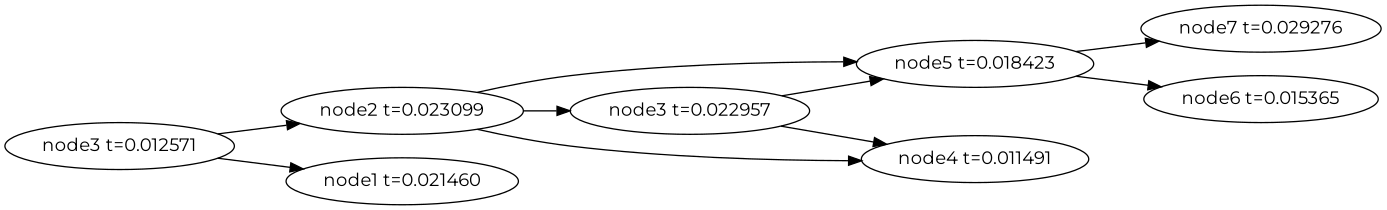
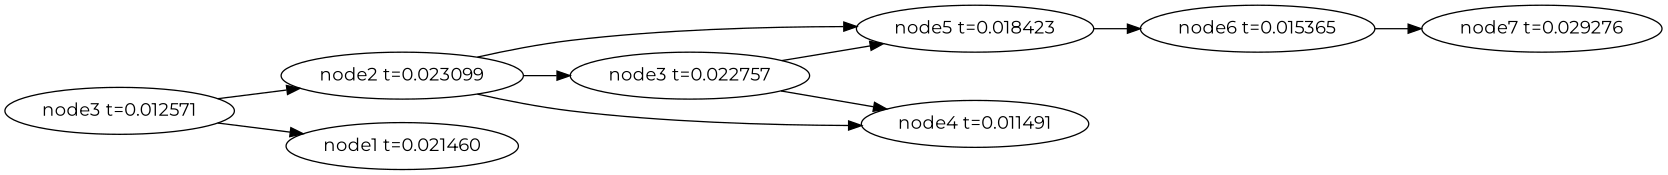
(1111, 47) -> (1391, 29)
(690, 111) -> (690, 76)
